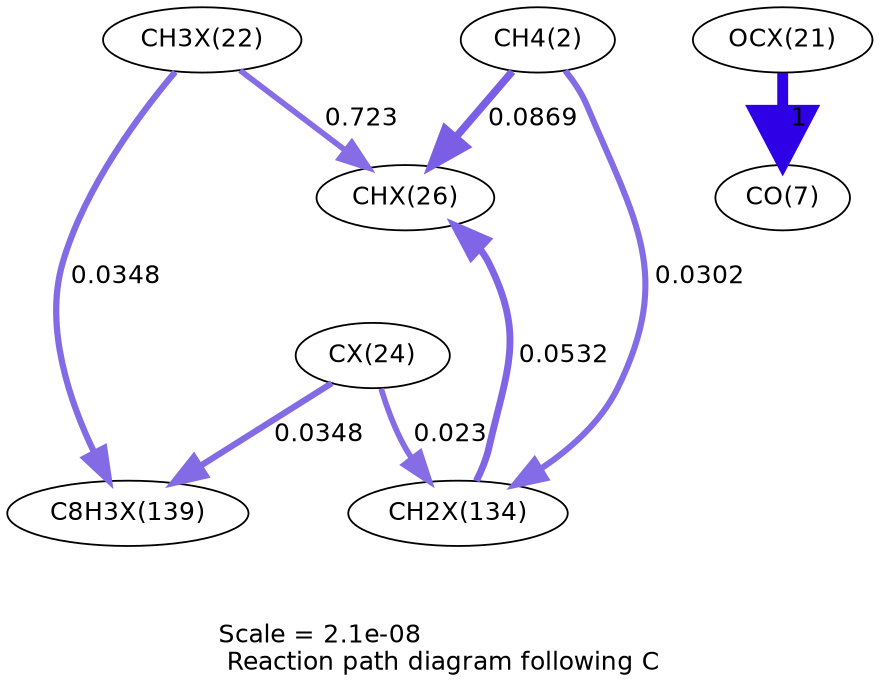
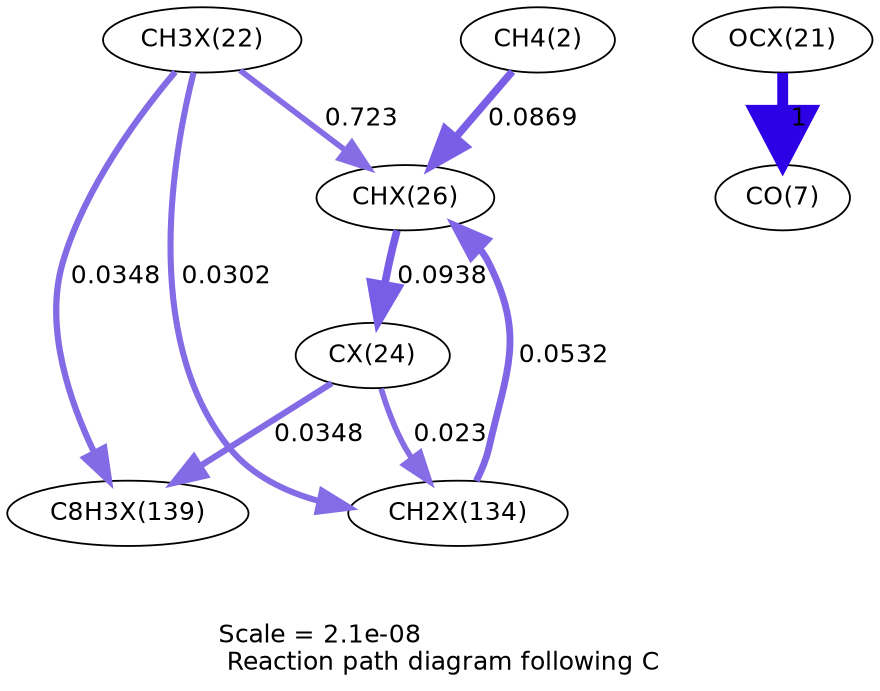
none -> (390, 257)
(645, 280) -> (177, 318)
